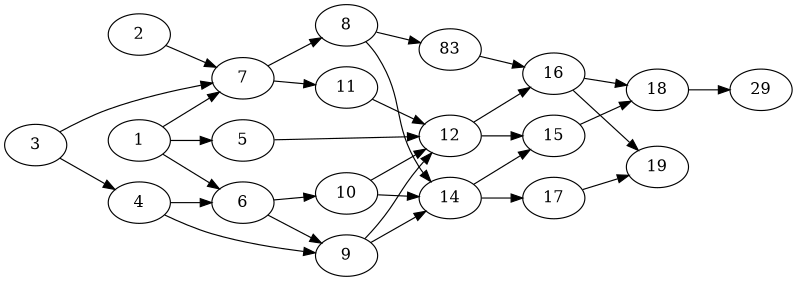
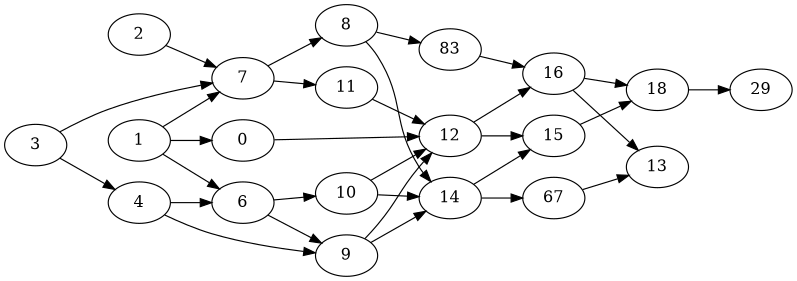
(243, 140) -> (243, 140)
(657, 167) -> (657, 167)
(554, 198) -> (554, 198)
